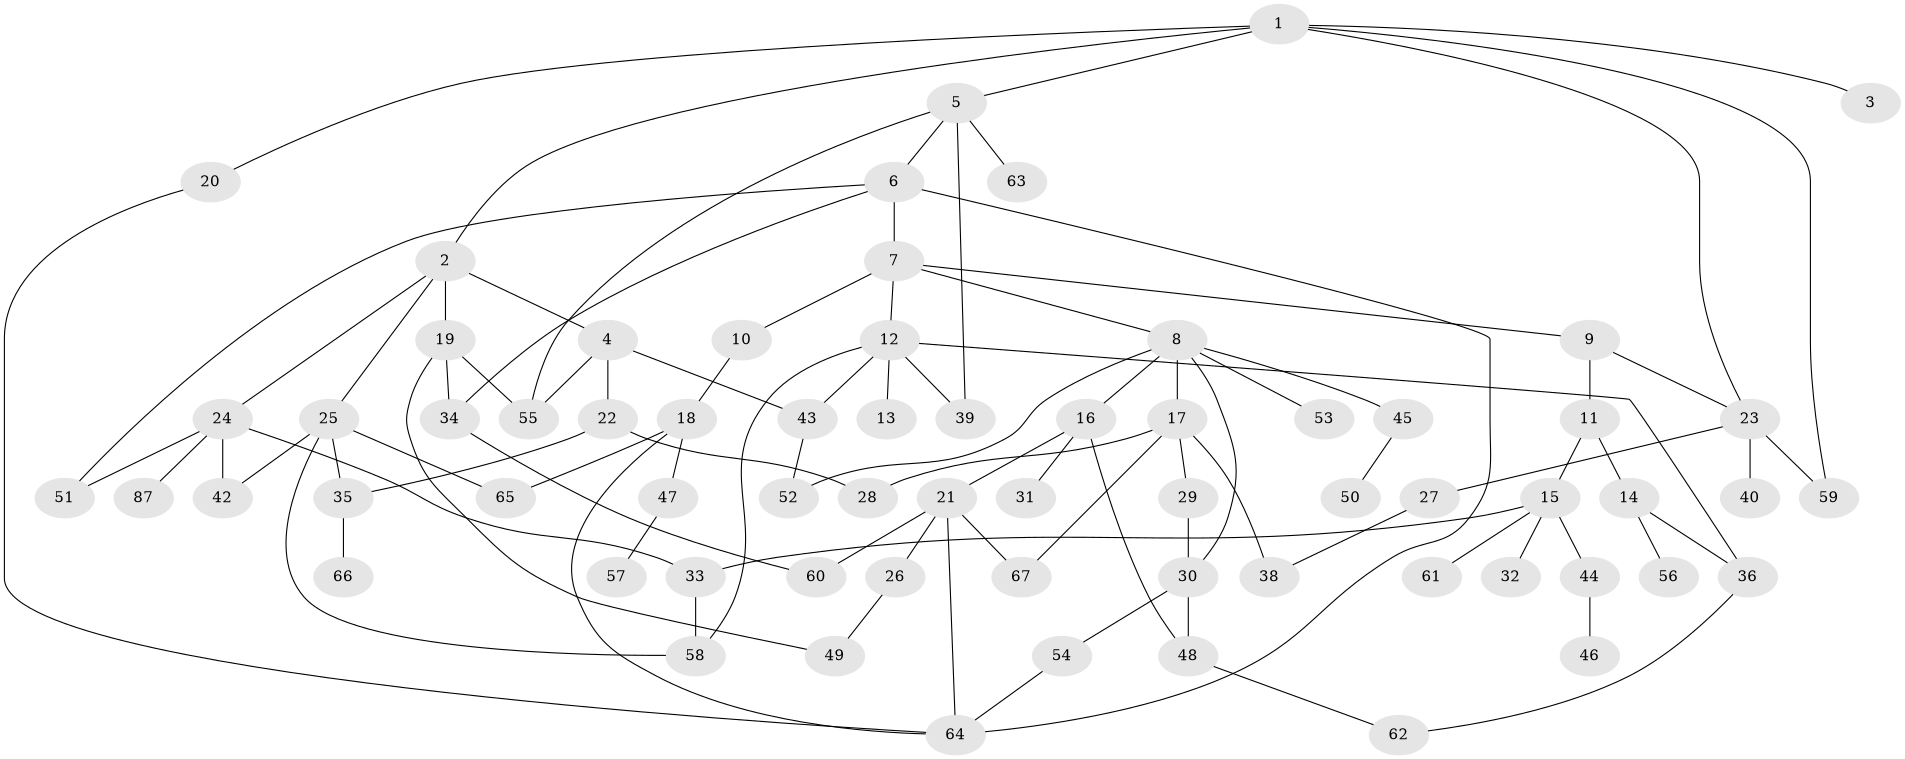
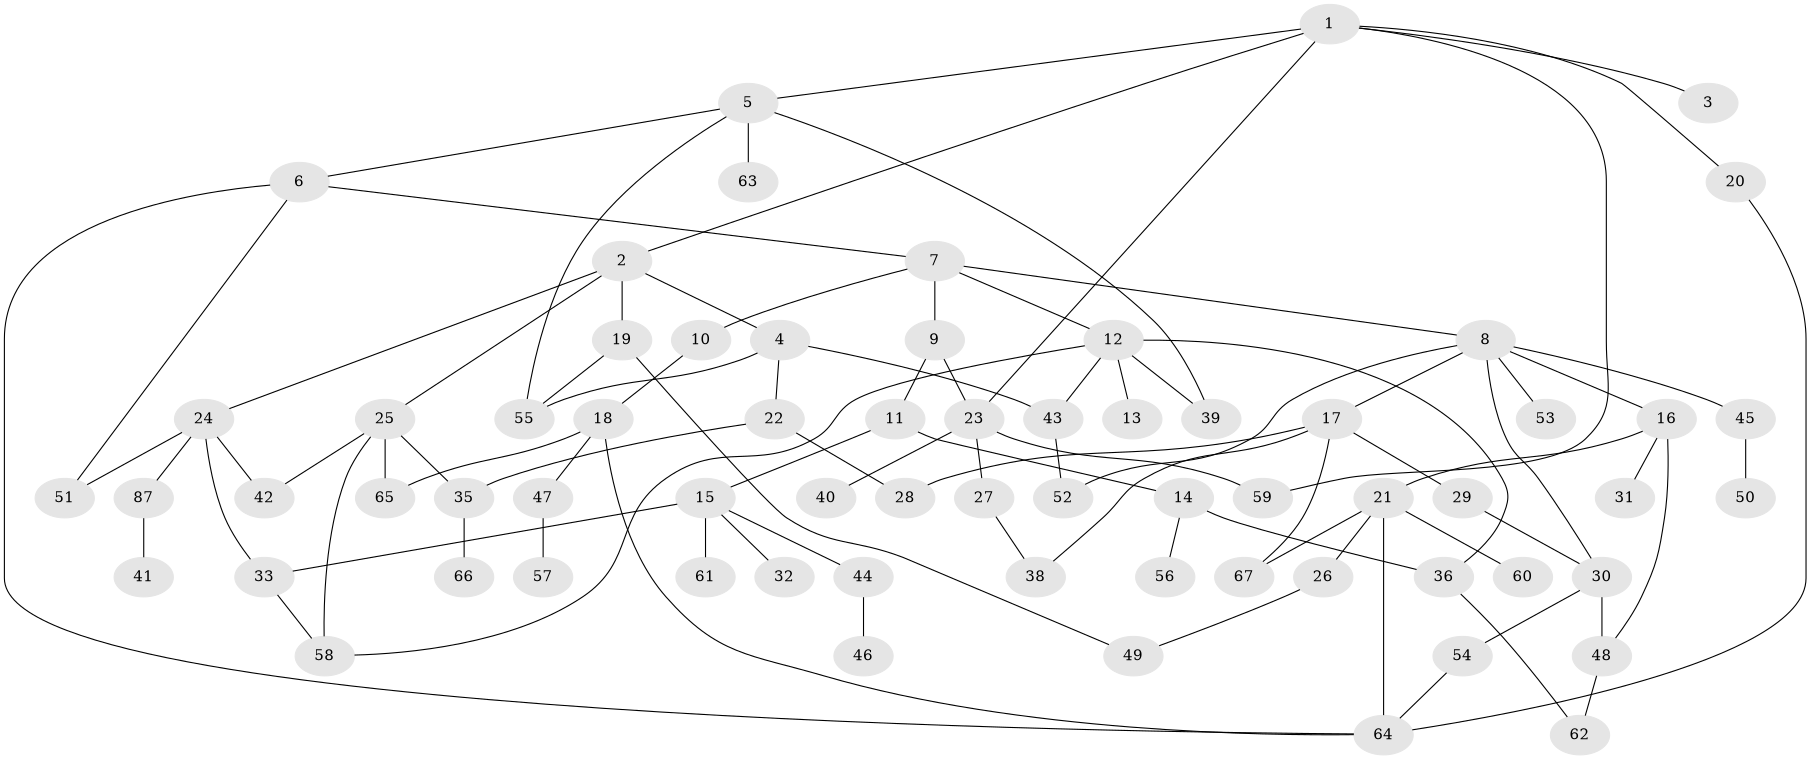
(450, 419) -> none
none -> (144, 577)
